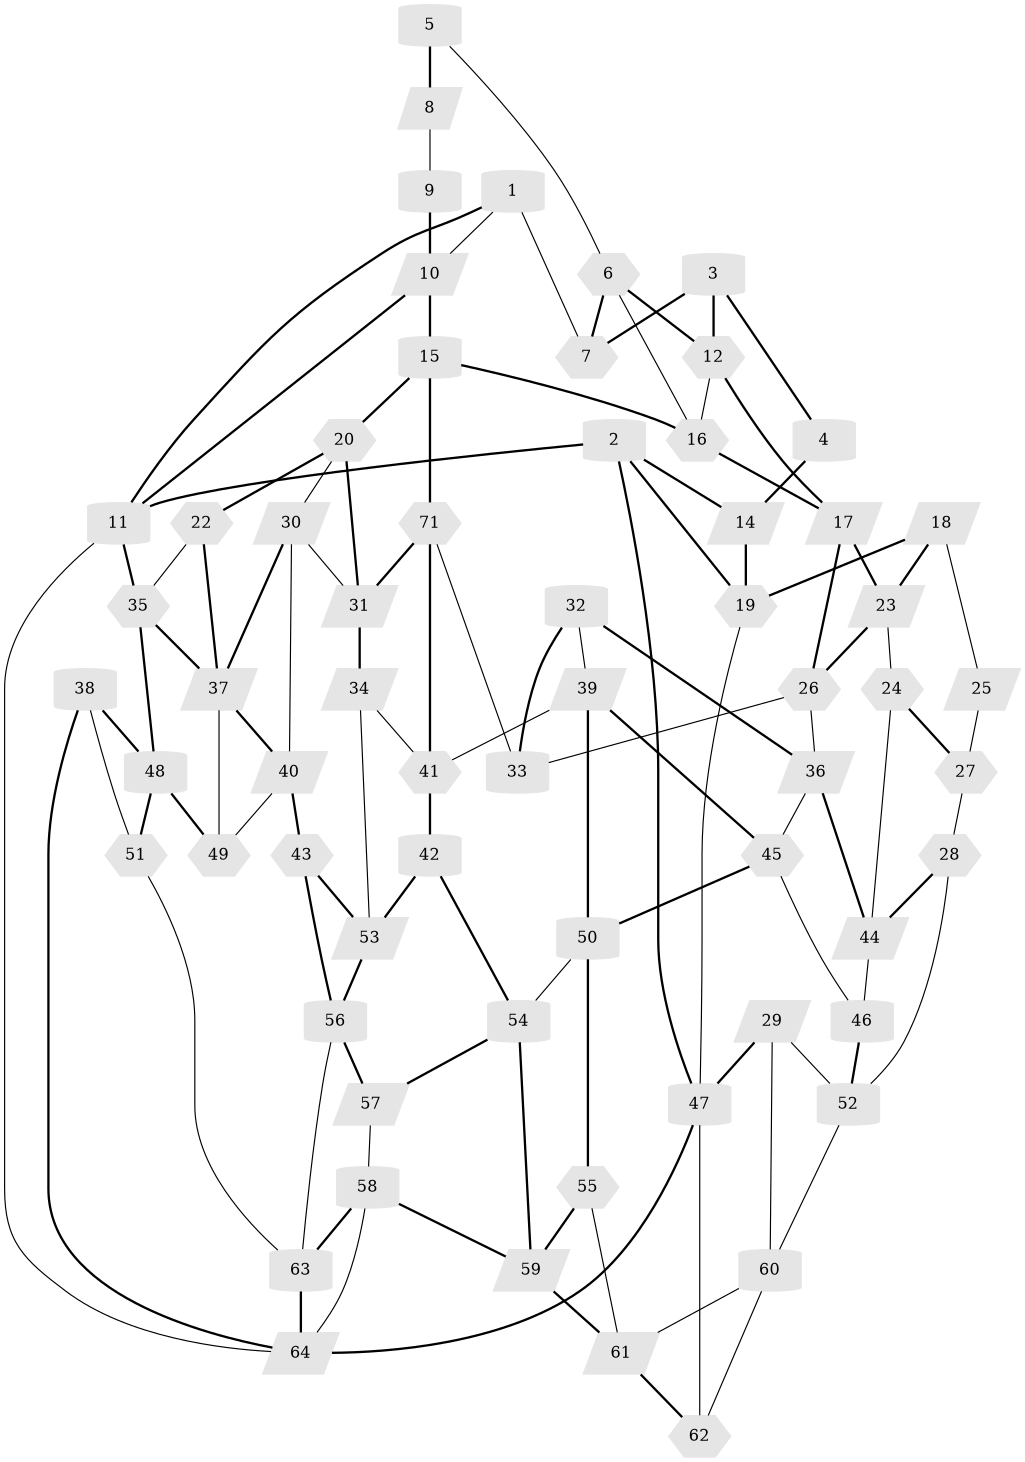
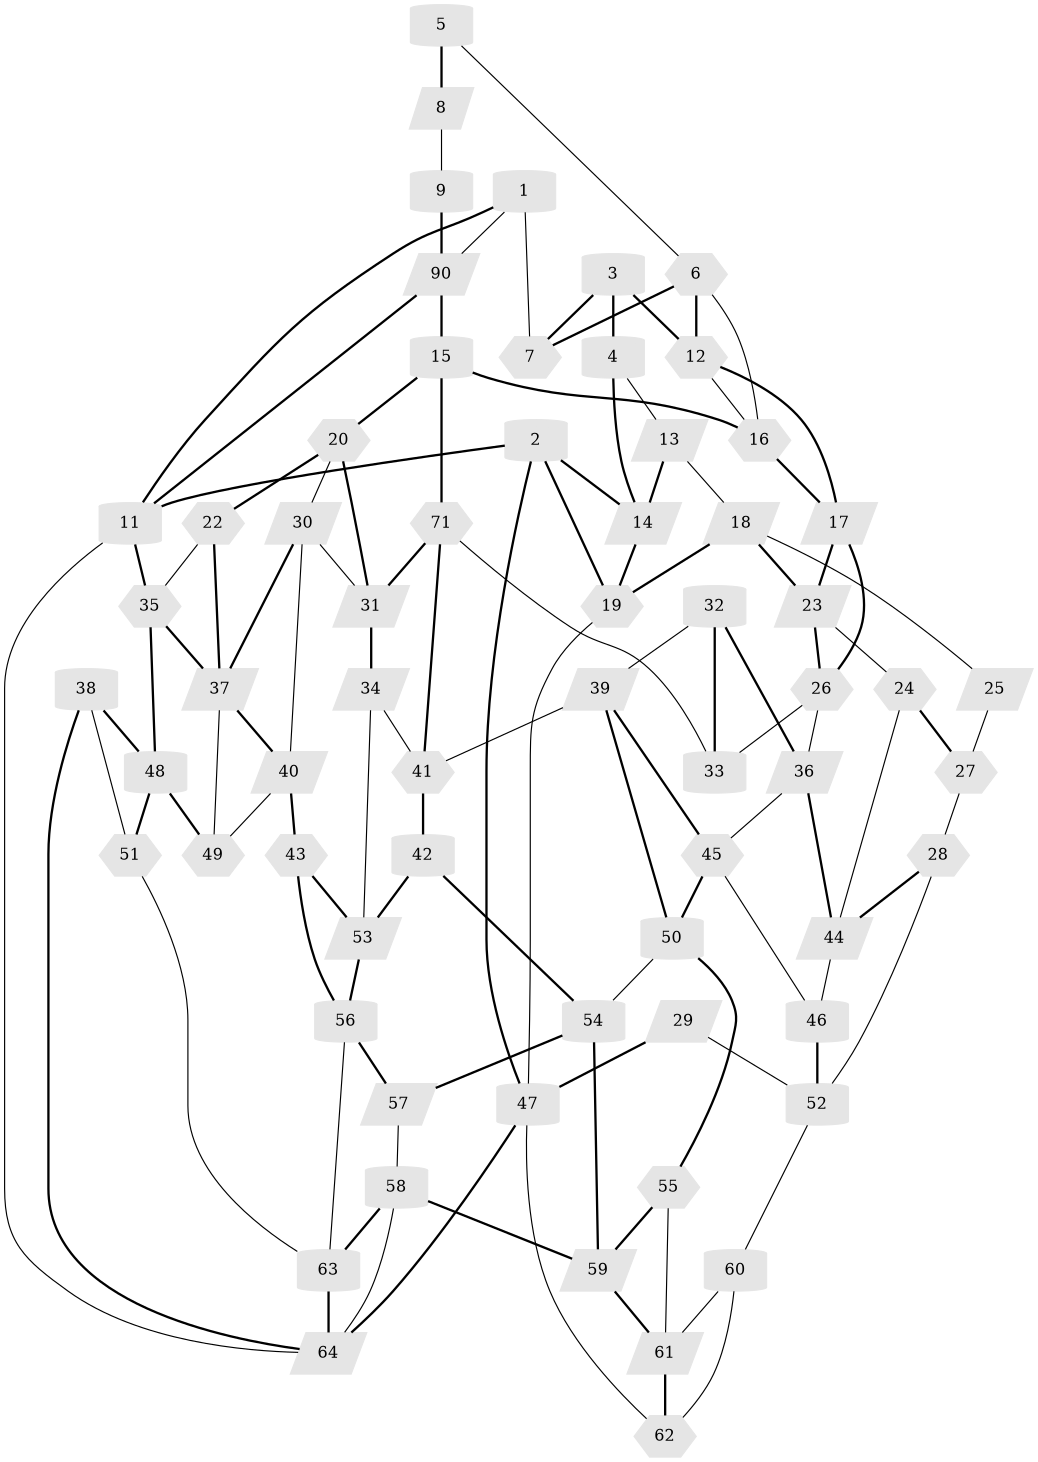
(430, 274) -> (442, 274)
none -> (670, 440)
(771, 1146) -> none
